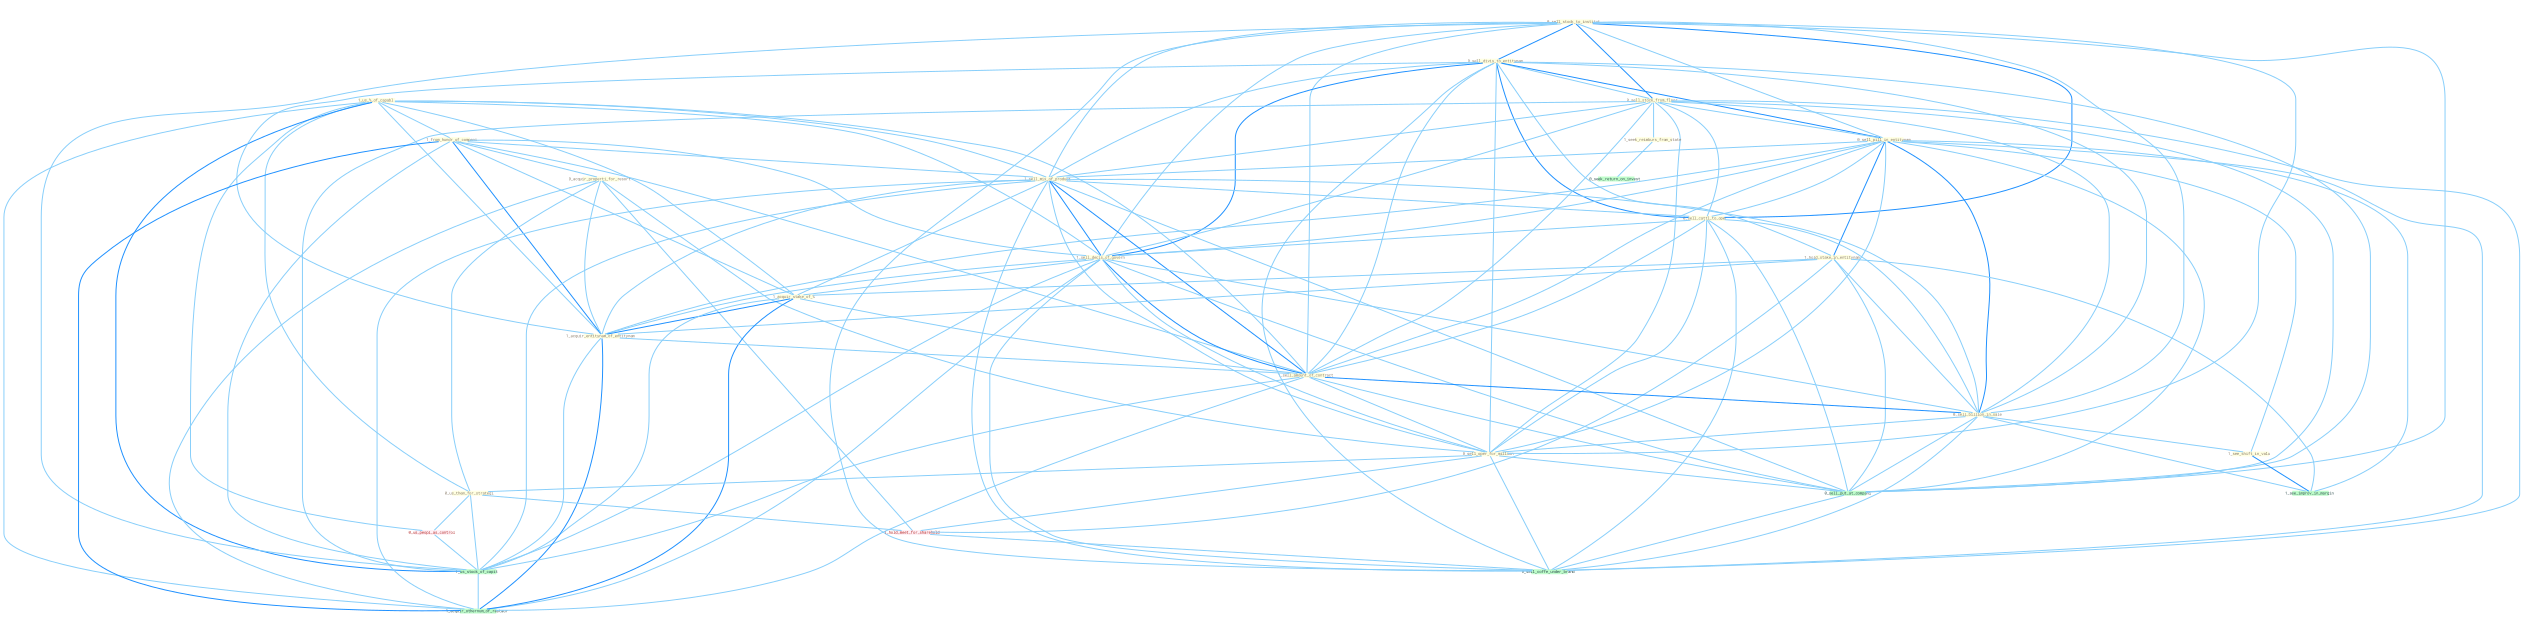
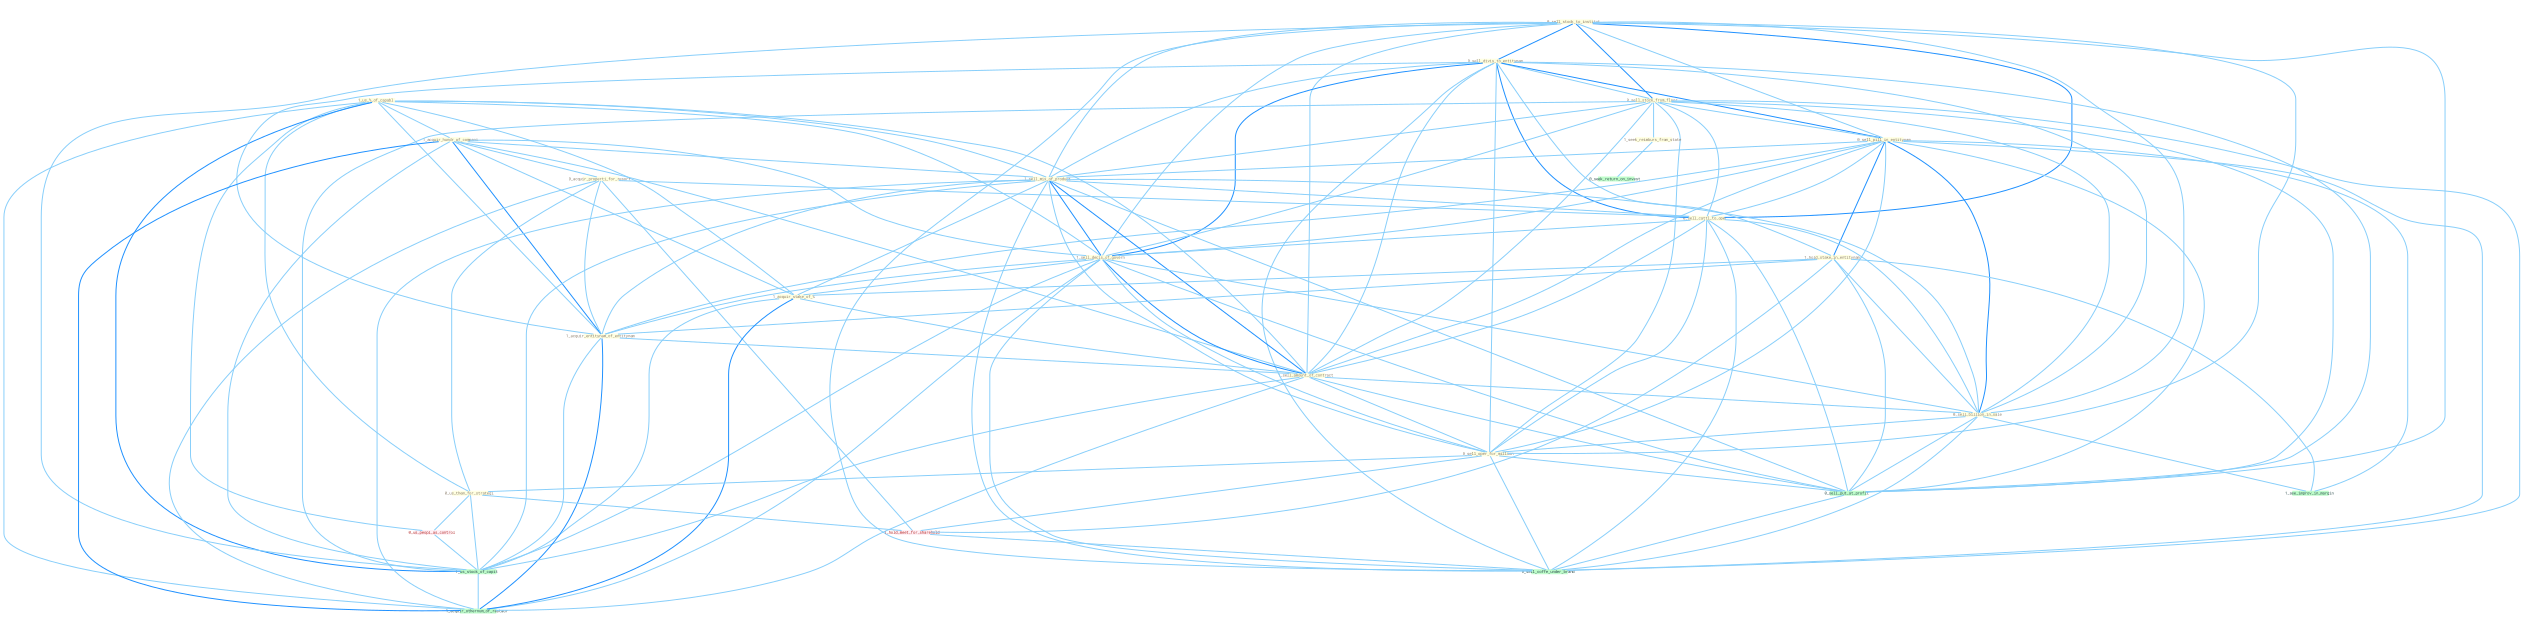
(452, 140) -> (452, 140)
(699, 316) -> none
(1016, 380) -> (1154, 199)
(1627, 394) -> (1627, 394)
(2251, 454) -> none
(1848, 493) -> (1848, 493)
